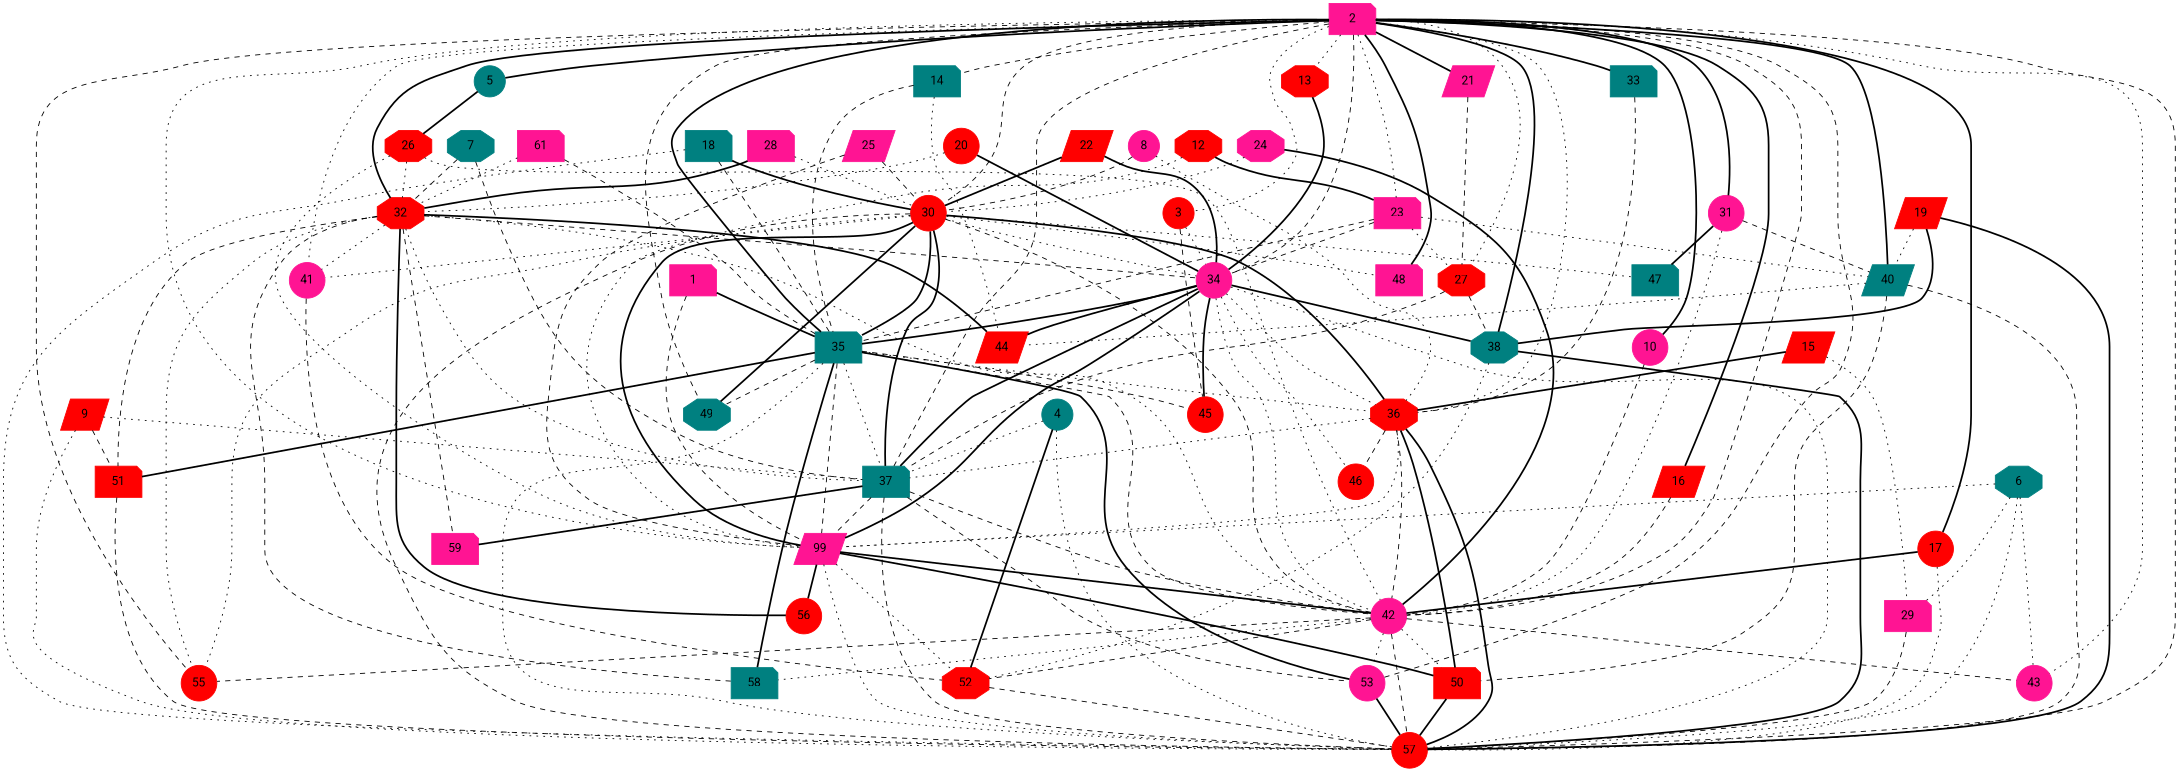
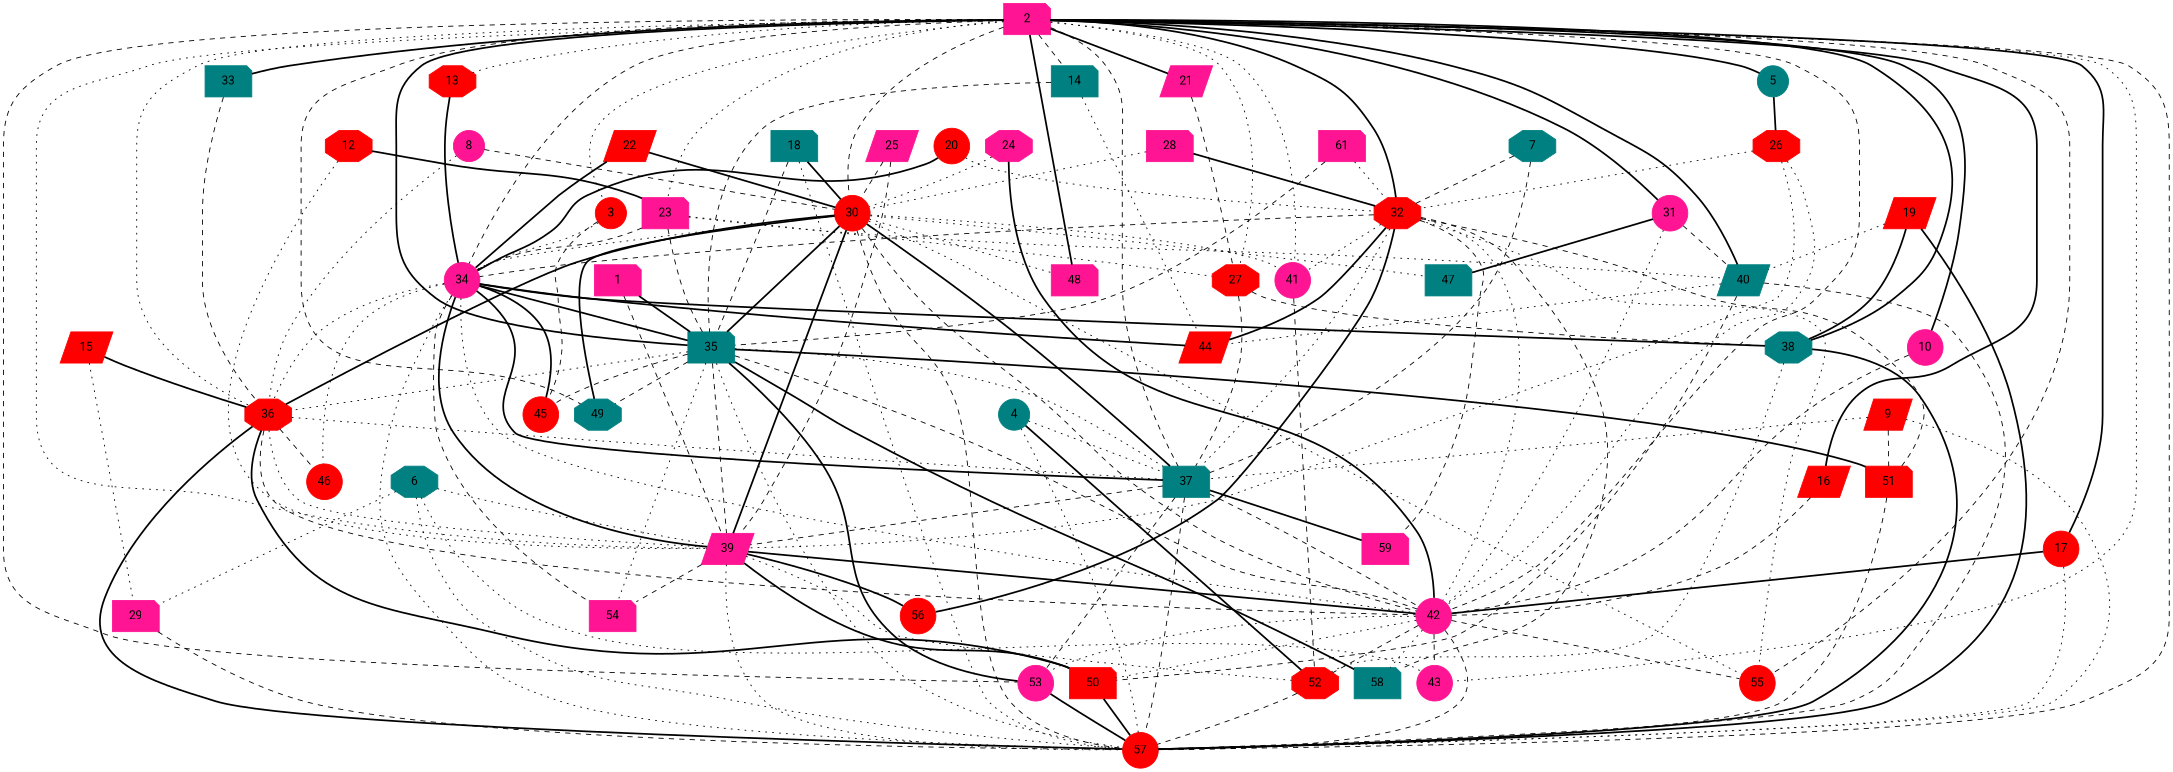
(820, 549) -> (728, 549)
none -> (613, 616)
